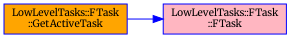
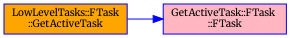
(225, 19) -> (225, 19)
